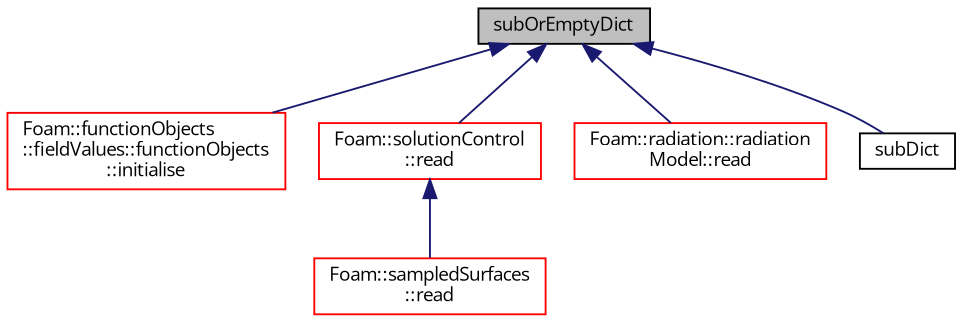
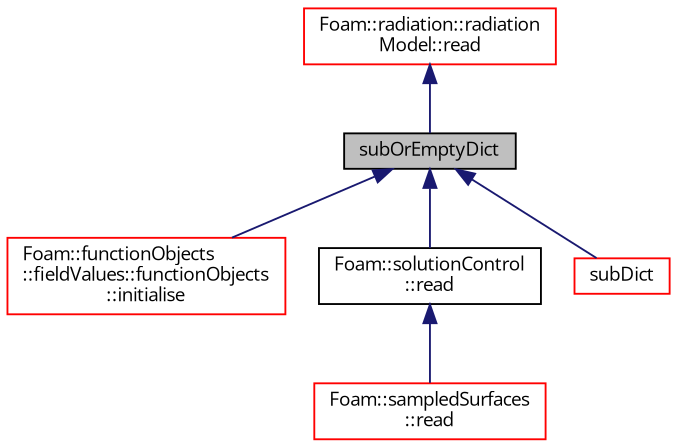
(634, 90) -> (430, 108)
(430, 151) -> (430, 276)
(907, 151) -> (622, 276)
